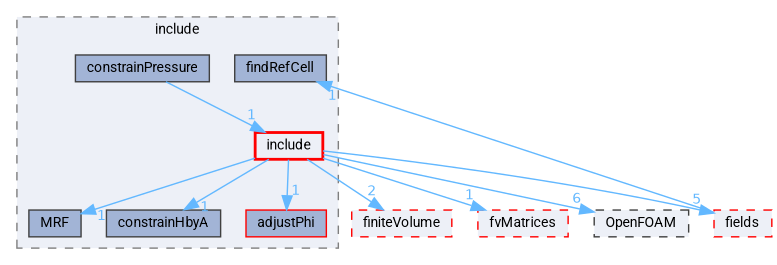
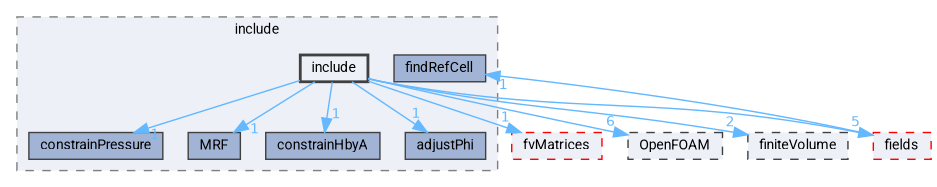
(209, 104) -> (224, 104)
(289, 146) -> (334, 68)
(286, 223) -> (445, 146)
(402, 223) -> (798, 146)
